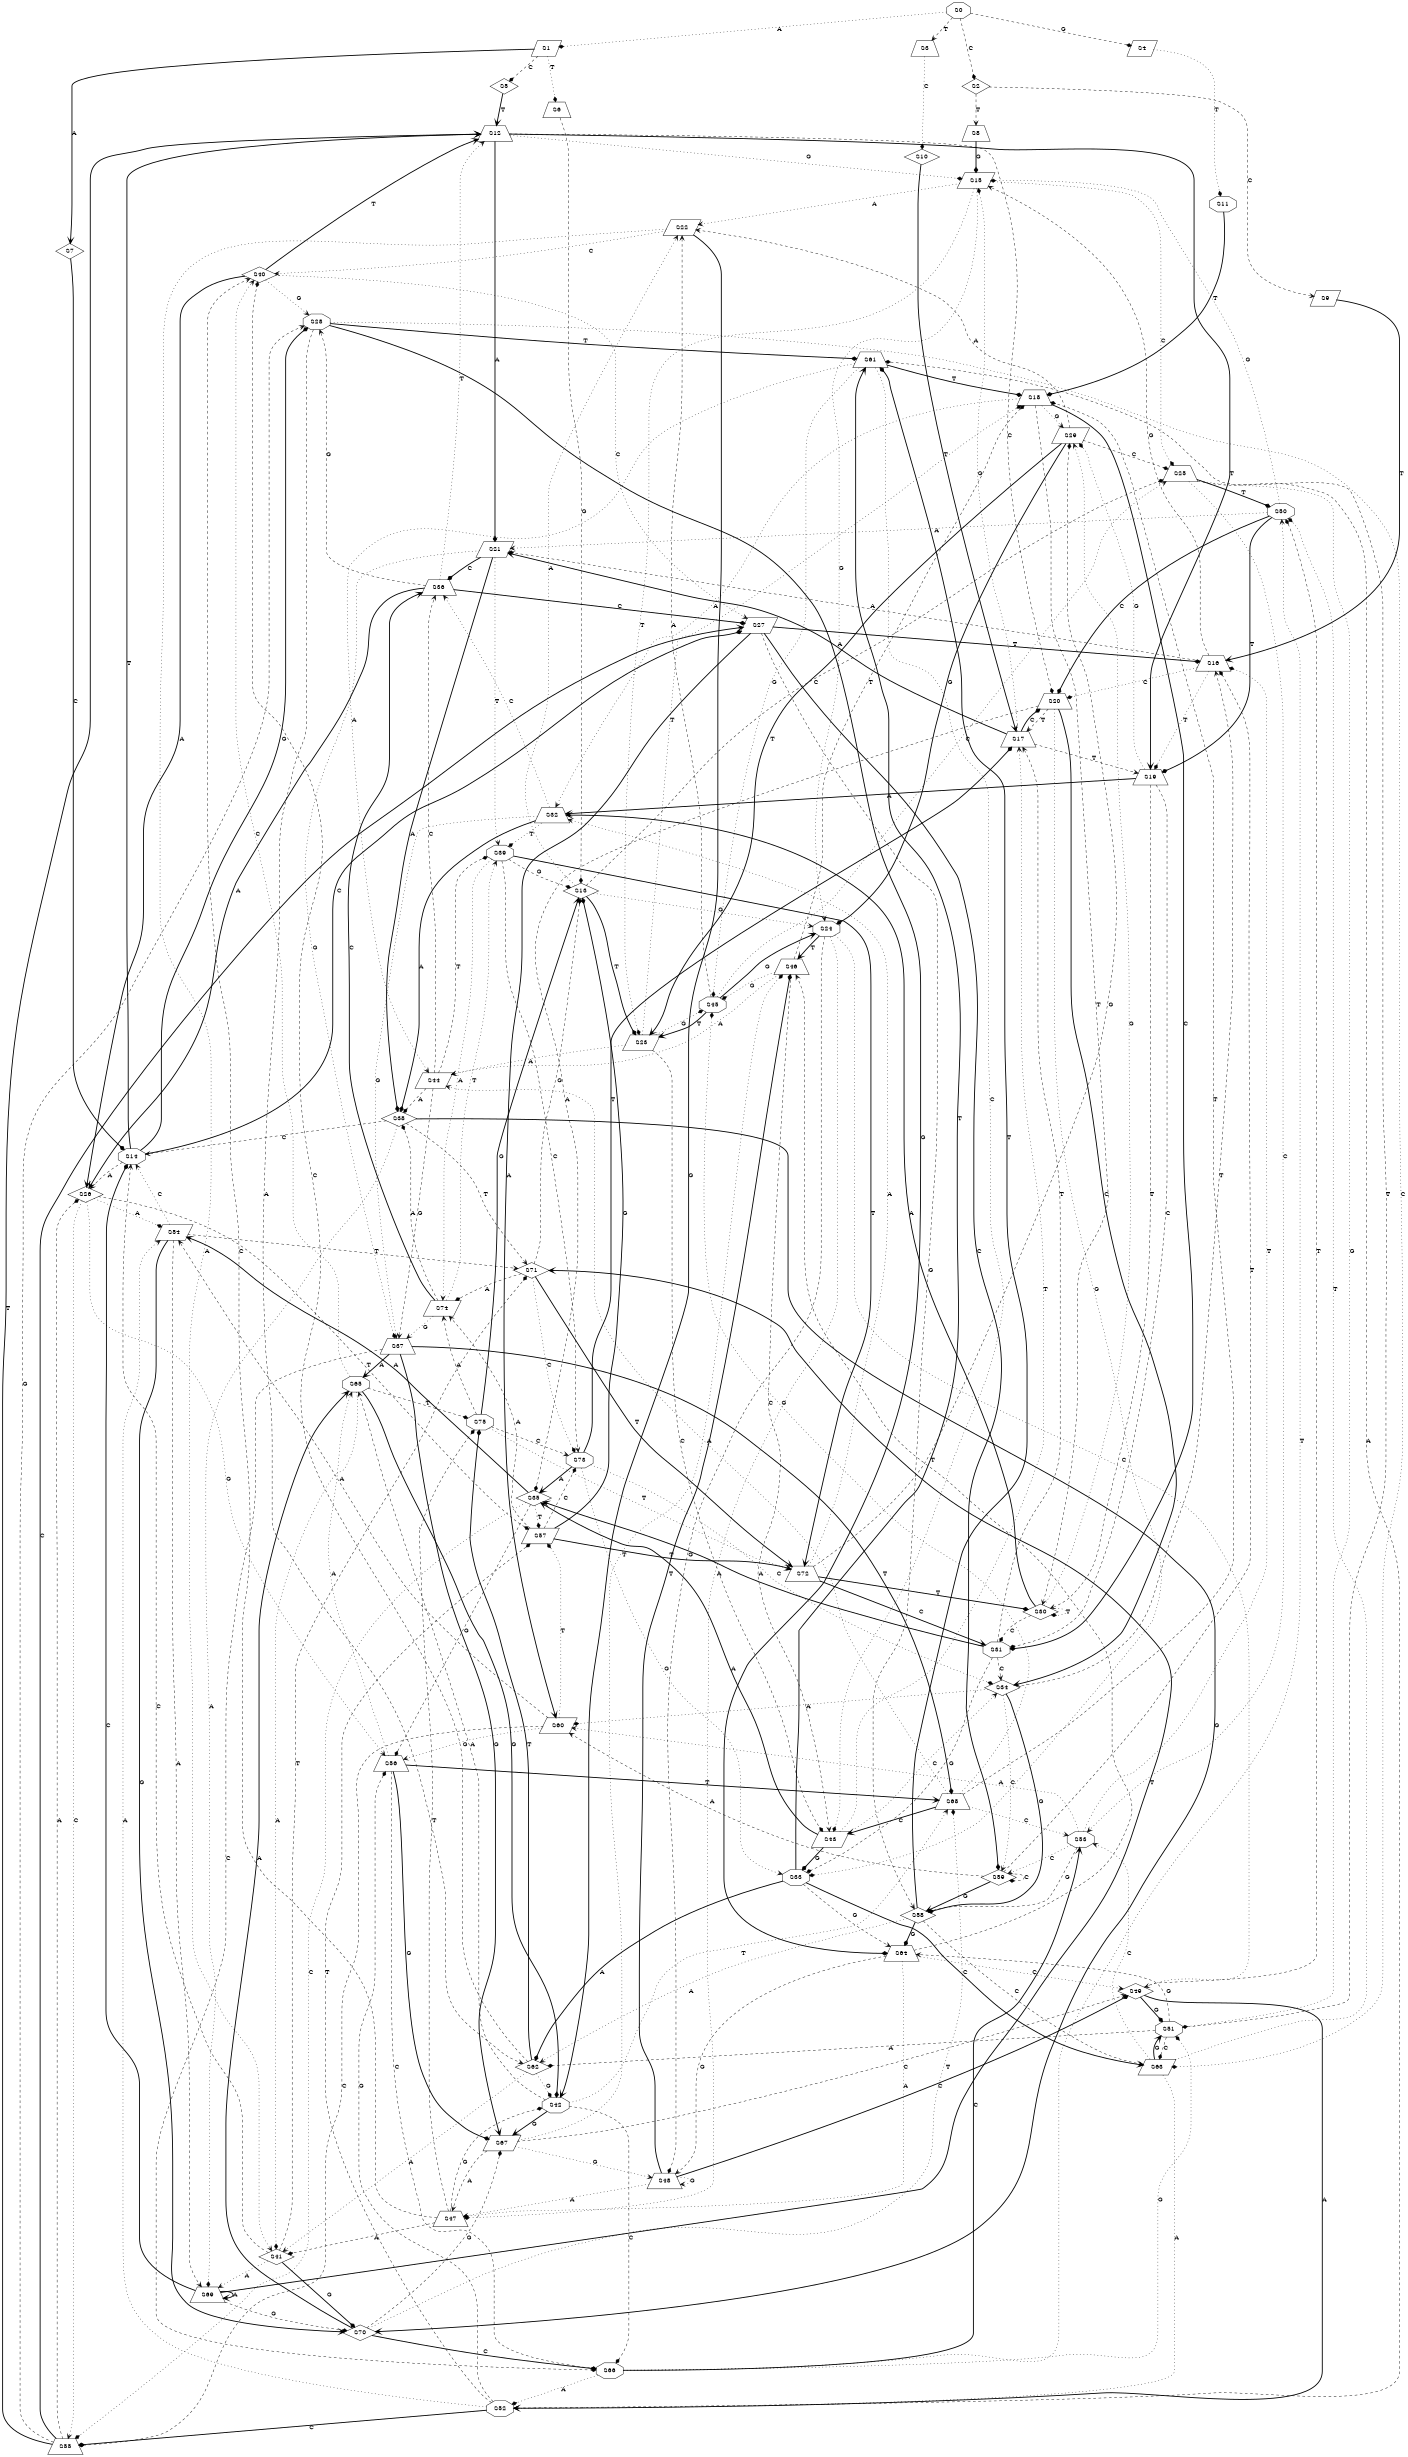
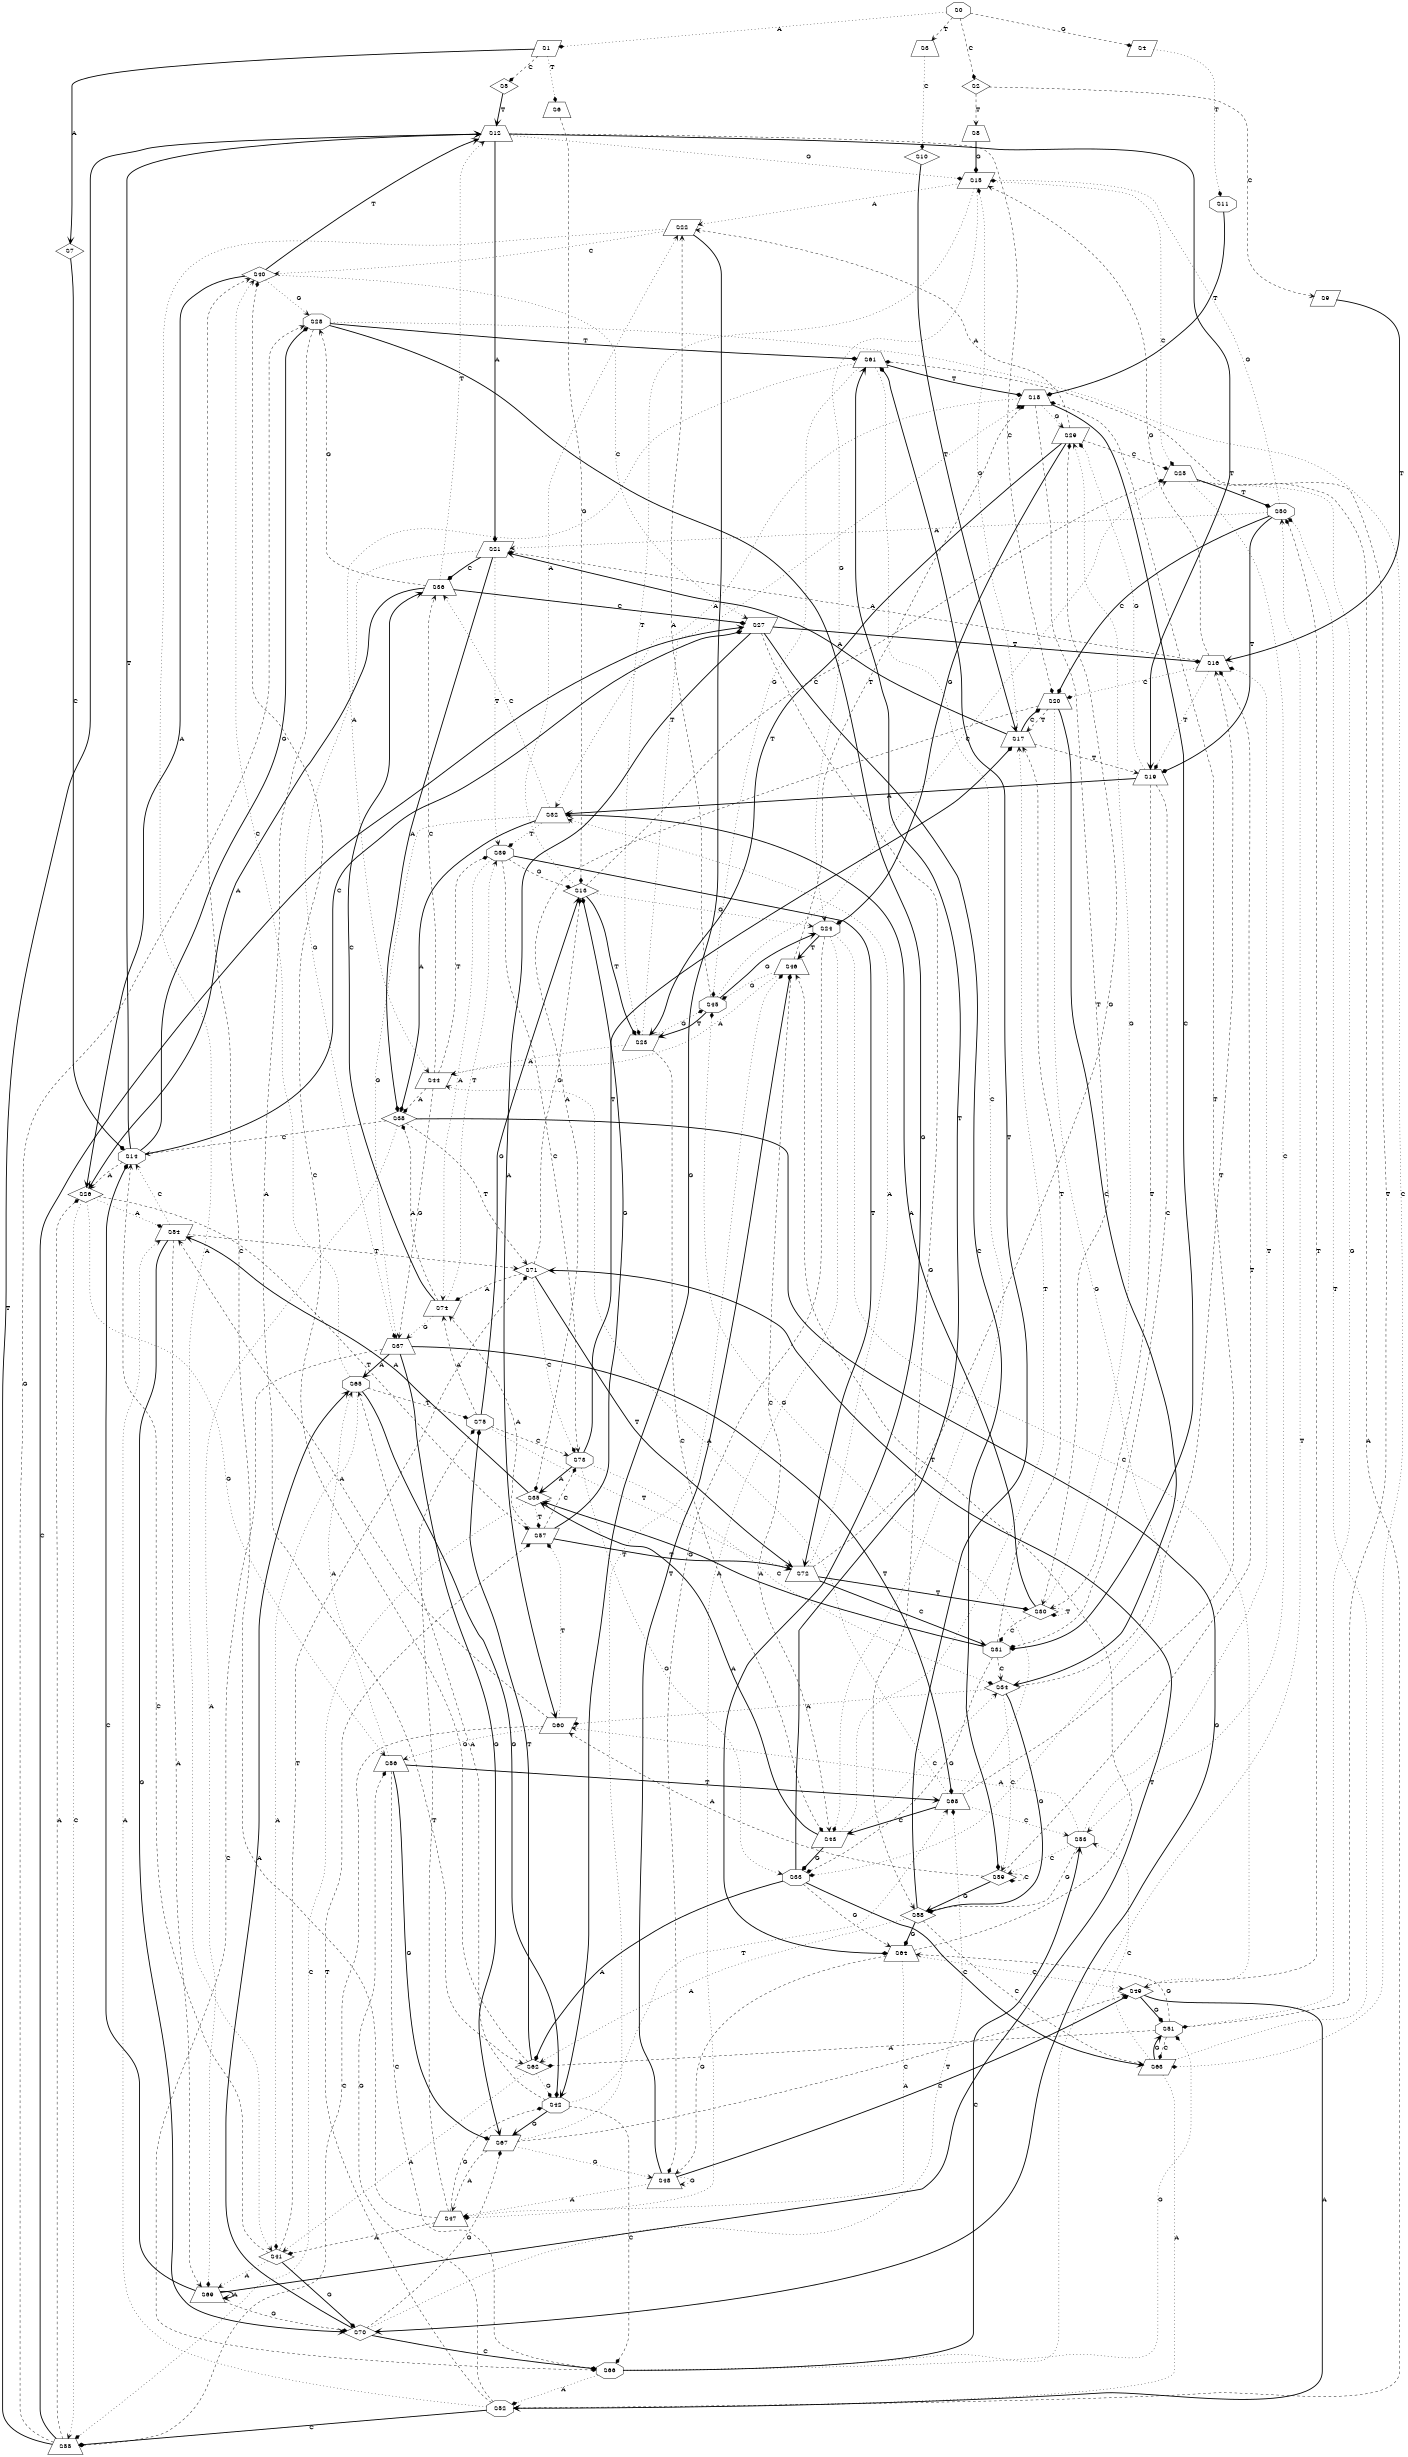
(464, 1628) -> none
